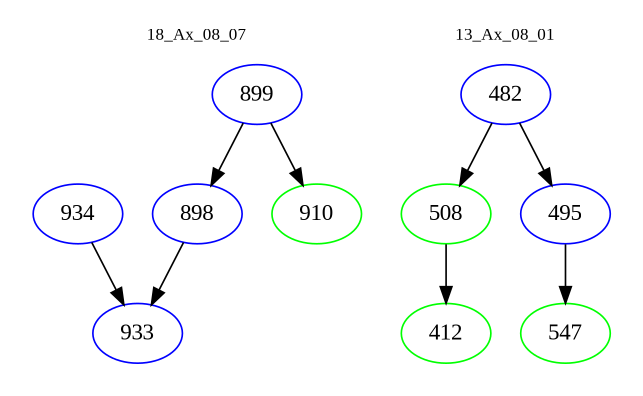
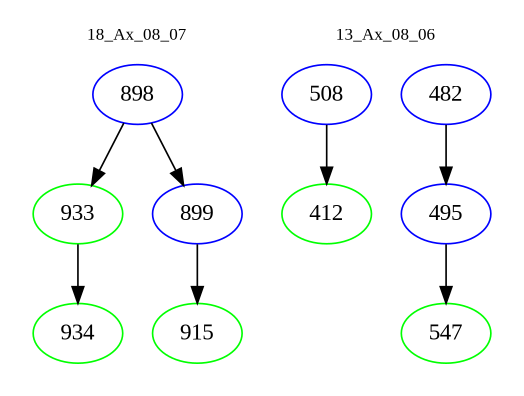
(506, 36) -> (386, 36)
(231, 147) -> (164, 147)
(480, 147) -> none
(78, 214) -> (78, 333)
(317, 214) -> (197, 333)
(446, 214) -> (327, 95)
(104, 266) -> (78, 265)
(138, 333) -> (78, 214)
